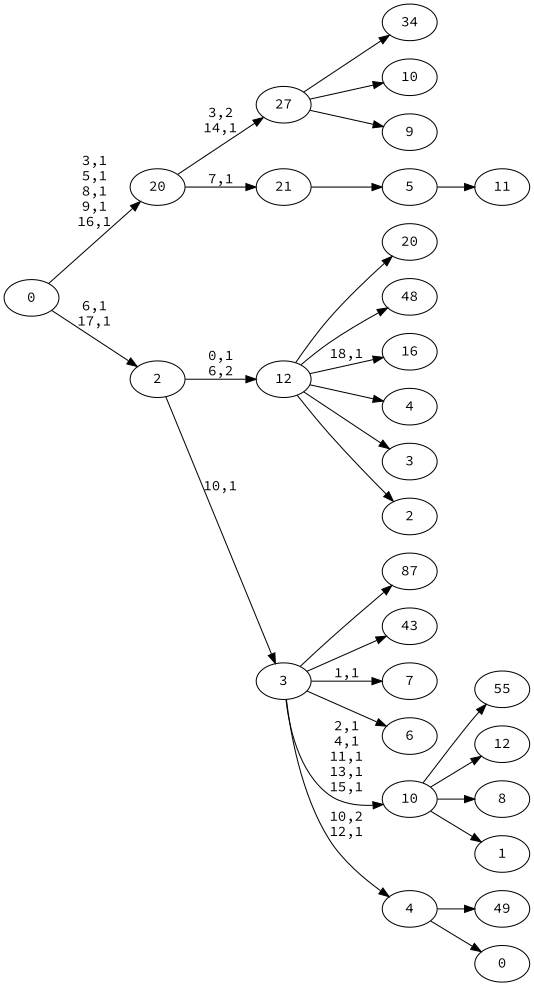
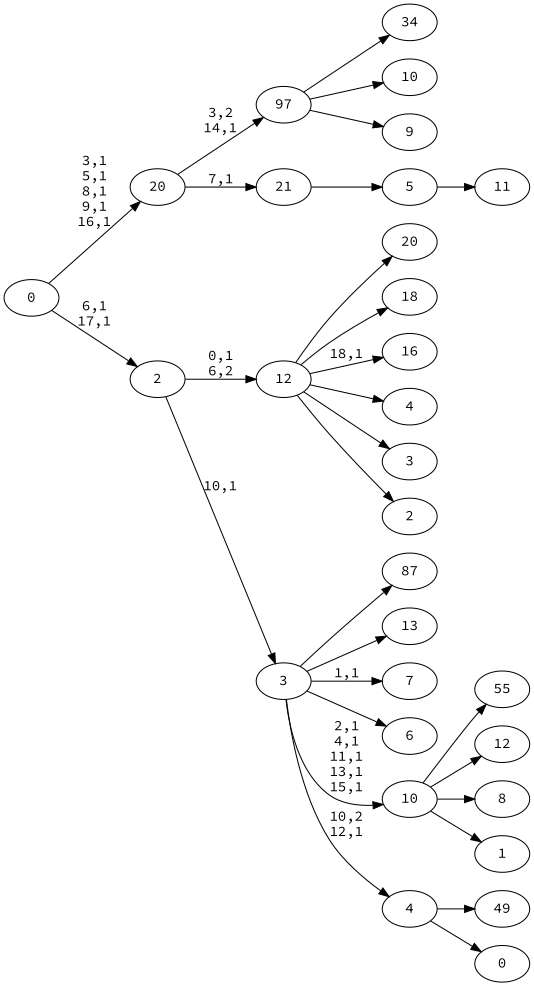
(284, 105) -> (284, 105)
(410, 297) -> (410, 297)
(410, 626) -> (410, 626)
